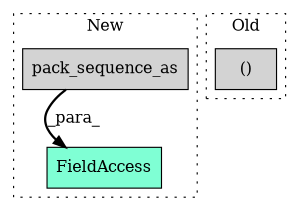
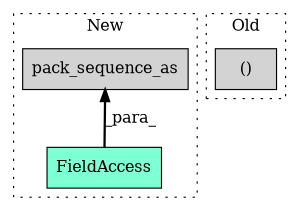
(46, 113) -> (105, 124)
